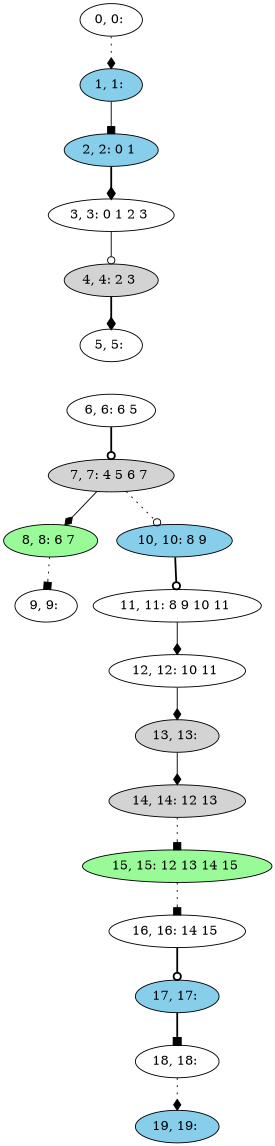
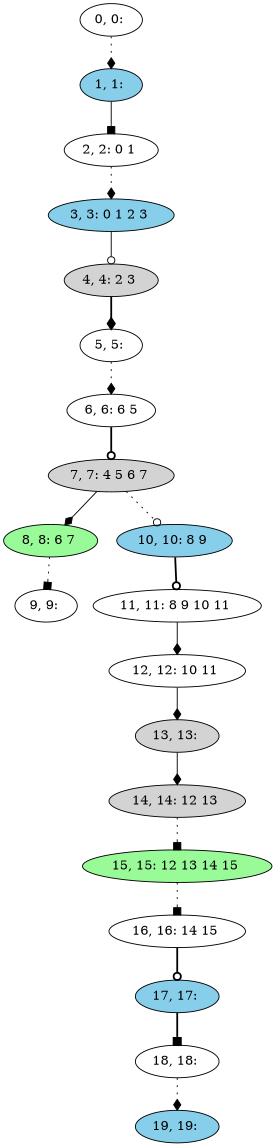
(111, 150) -> (111, 150)
(111, 177) -> (111, 177)
(111, 215) -> (111, 215)
none -> (111, 373)
